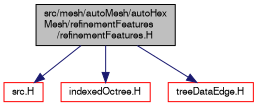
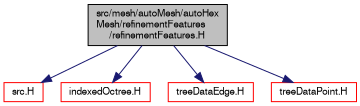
none -> (314, 92)
